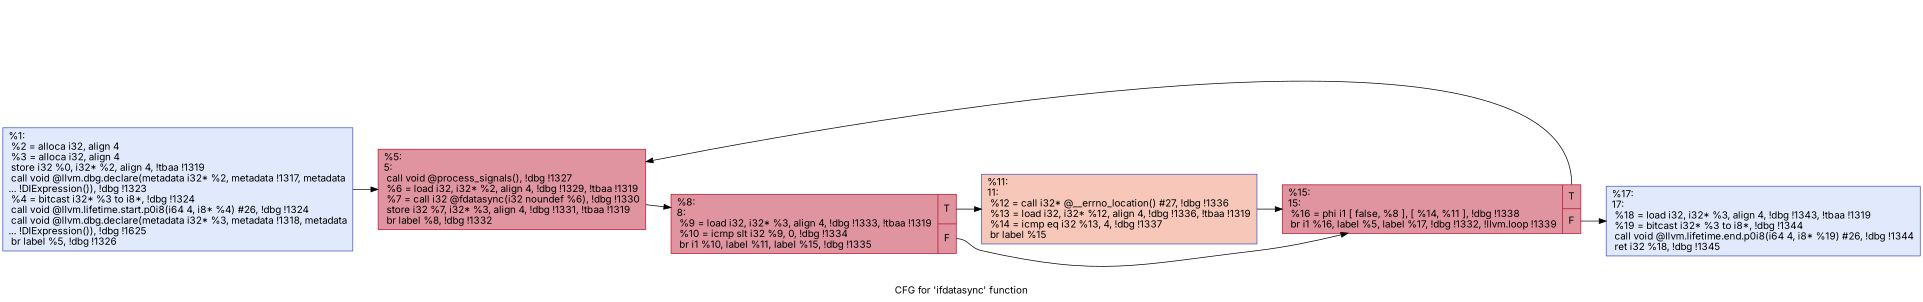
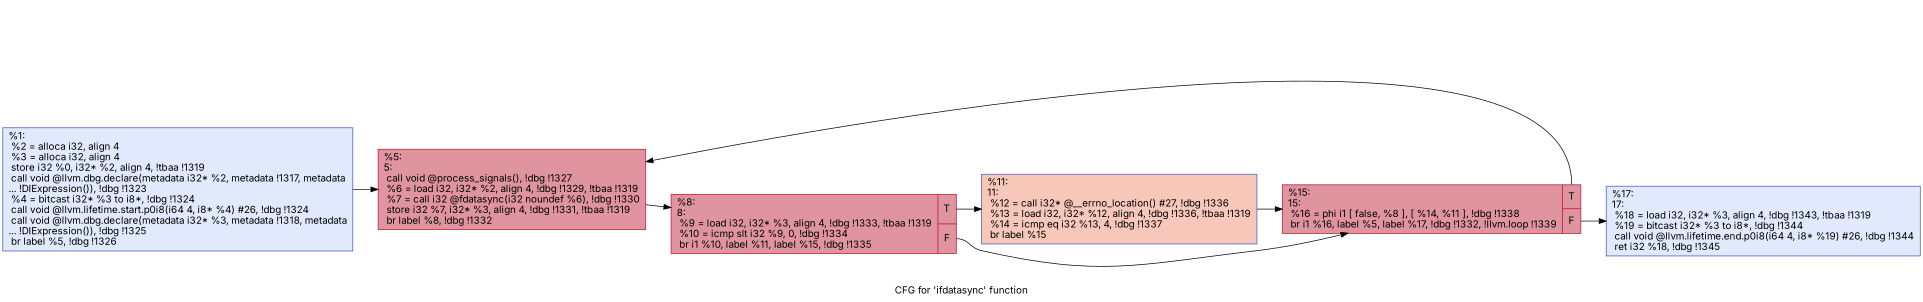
(77, 231) -> (77, 231)
